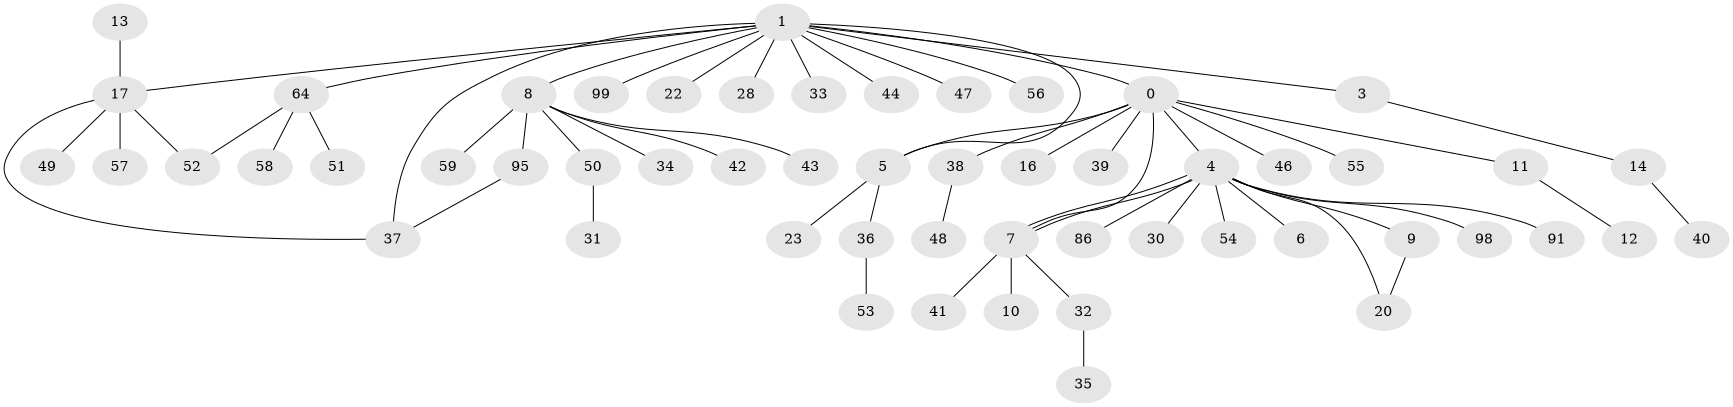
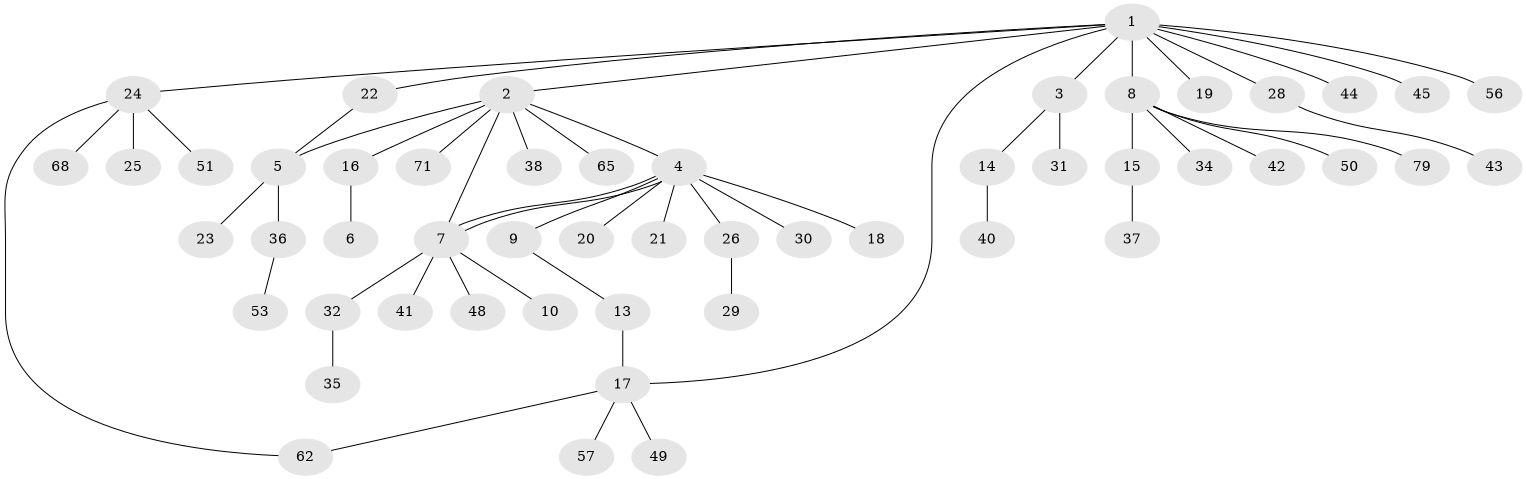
(531, 60) -> none
(1072, 76) -> (324, 131)
(301, 95) -> (133, 95)
(601, 95) -> (1205, 95)
(819, 95) -> none
(964, 95) -> (1422, 95)
(1151, 95) -> (507, 95)
(670, 131) -> (1386, 131)
none -> (133, 167)
(193, 167) -> (306, 457)
(265, 167) -> (61, 167)
(448, 167) -> (1422, 167)
(521, 167) -> (1132, 167)
(1101, 167) -> none
(1284, 167) -> none
(1357, 167) -> (607, 167)
(1521, 167) -> (423, 167)
(947, 203) -> (460, 276)
(1256, 203) -> (351, 204)
(593, 204) -> (1060, 131)
(116, 225) -> none
(1084, 240) -> (732, 240)
(1229, 240) -> none
(1484, 240) -> (877, 240)
(1557, 240) -> (659, 240)
(1629, 240) -> none
(1398, 276) -> (568, 276)
none -> (732, 312)
